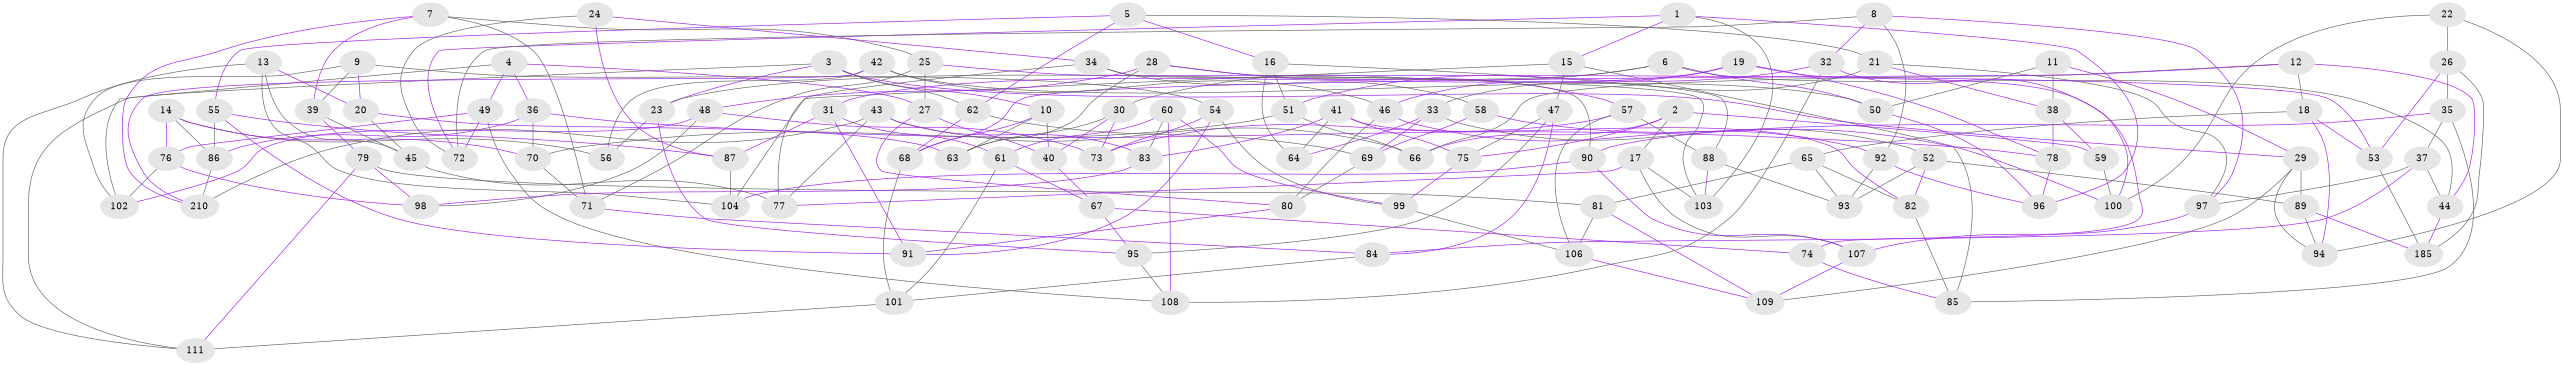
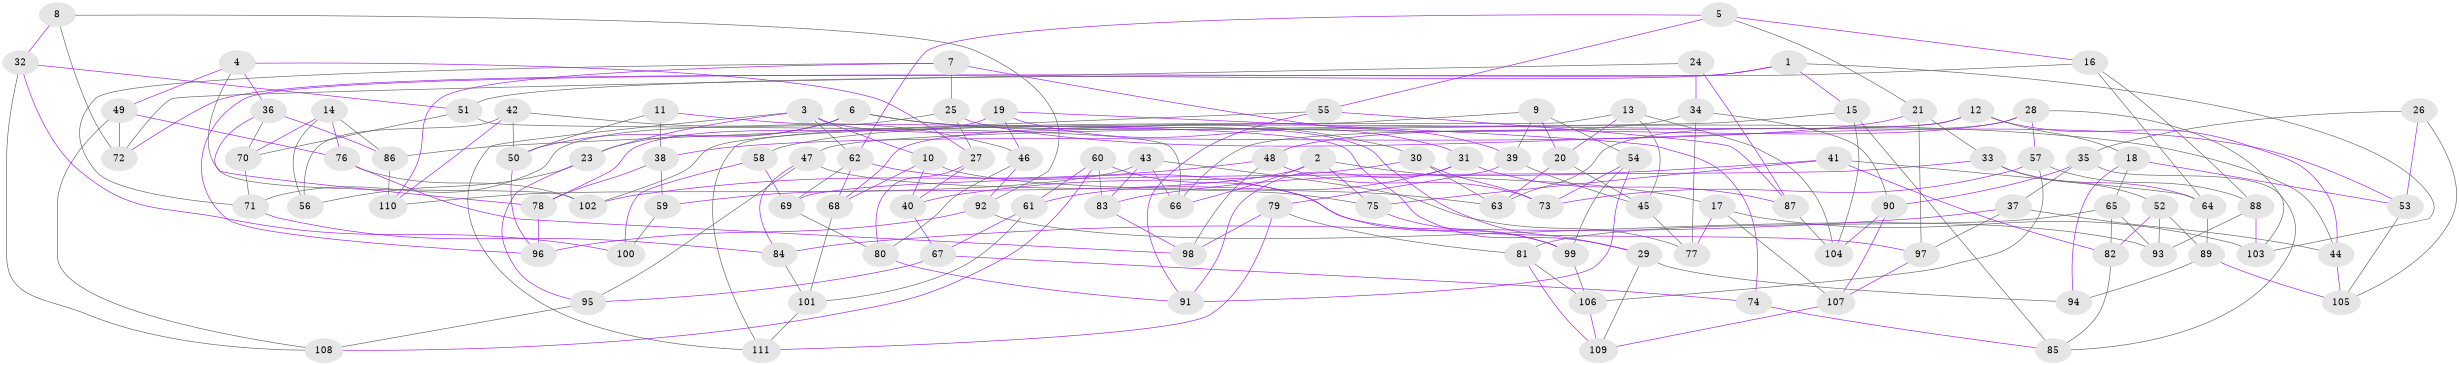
(2448, 15) -> none
(2131, 35) -> (1384, 225)
(2301, 183) -> (2207, 226)
(200, 207) -> (388, 207)
(2424, 255) -> (2341, 303)
